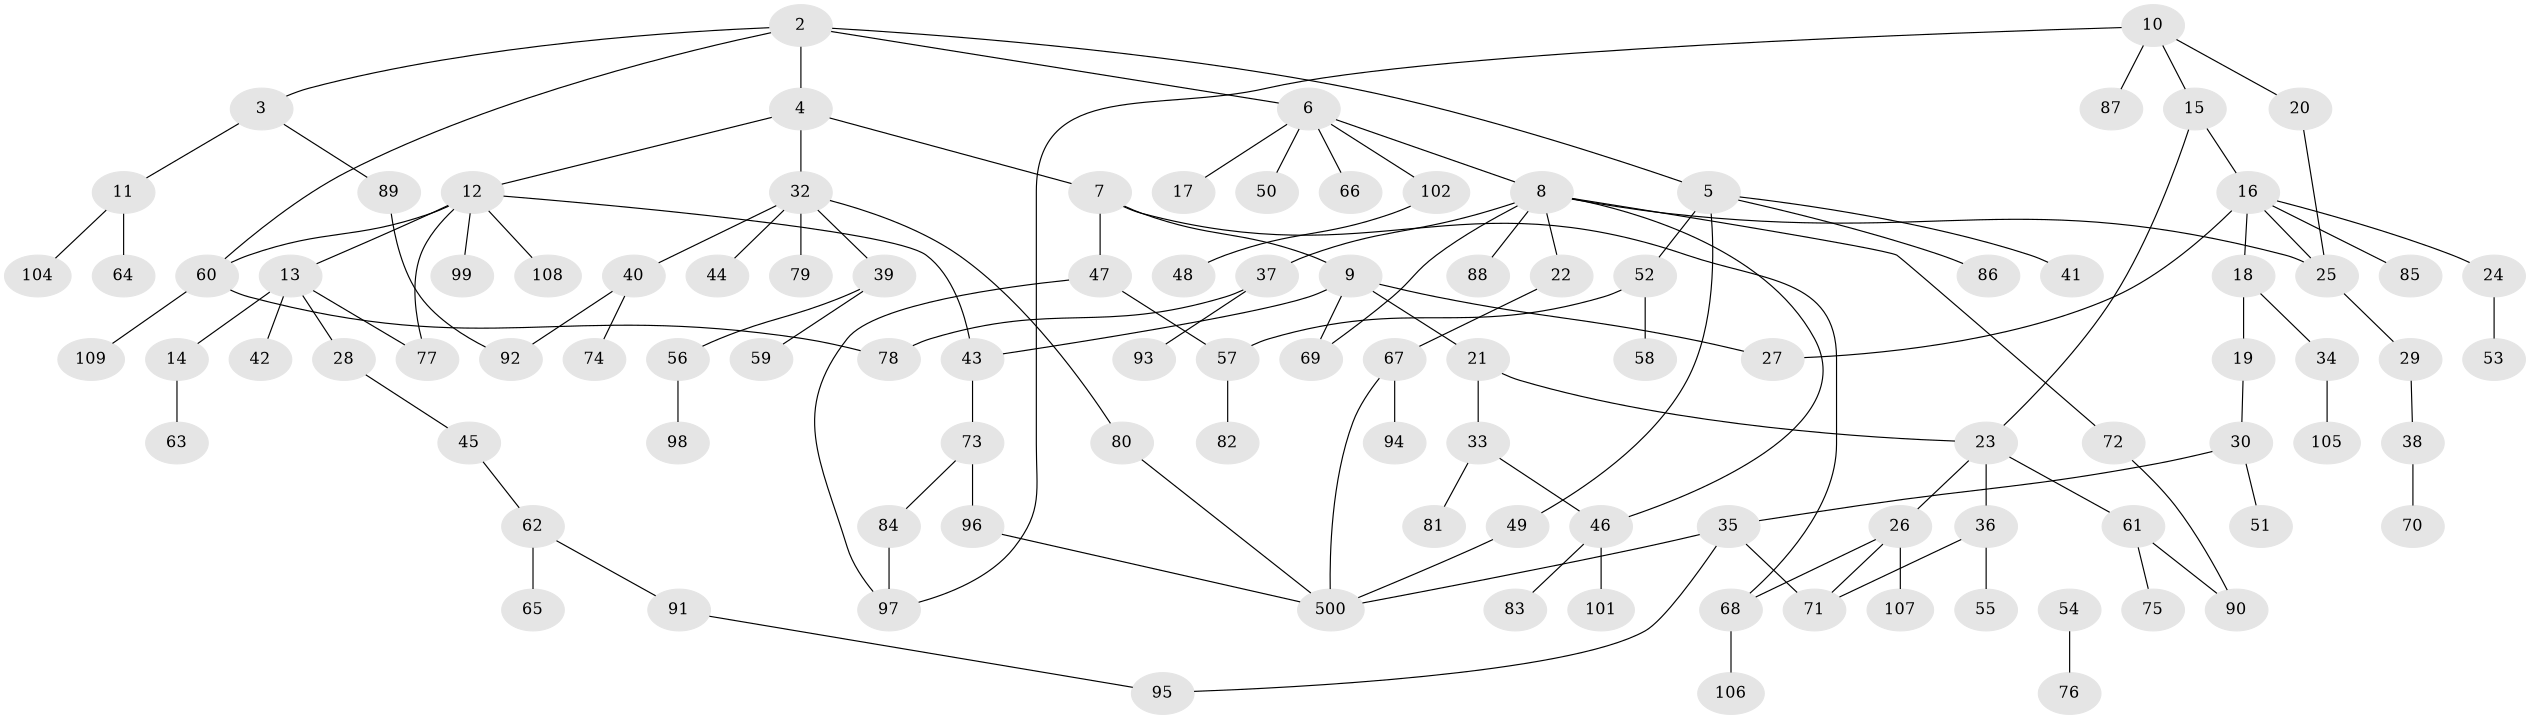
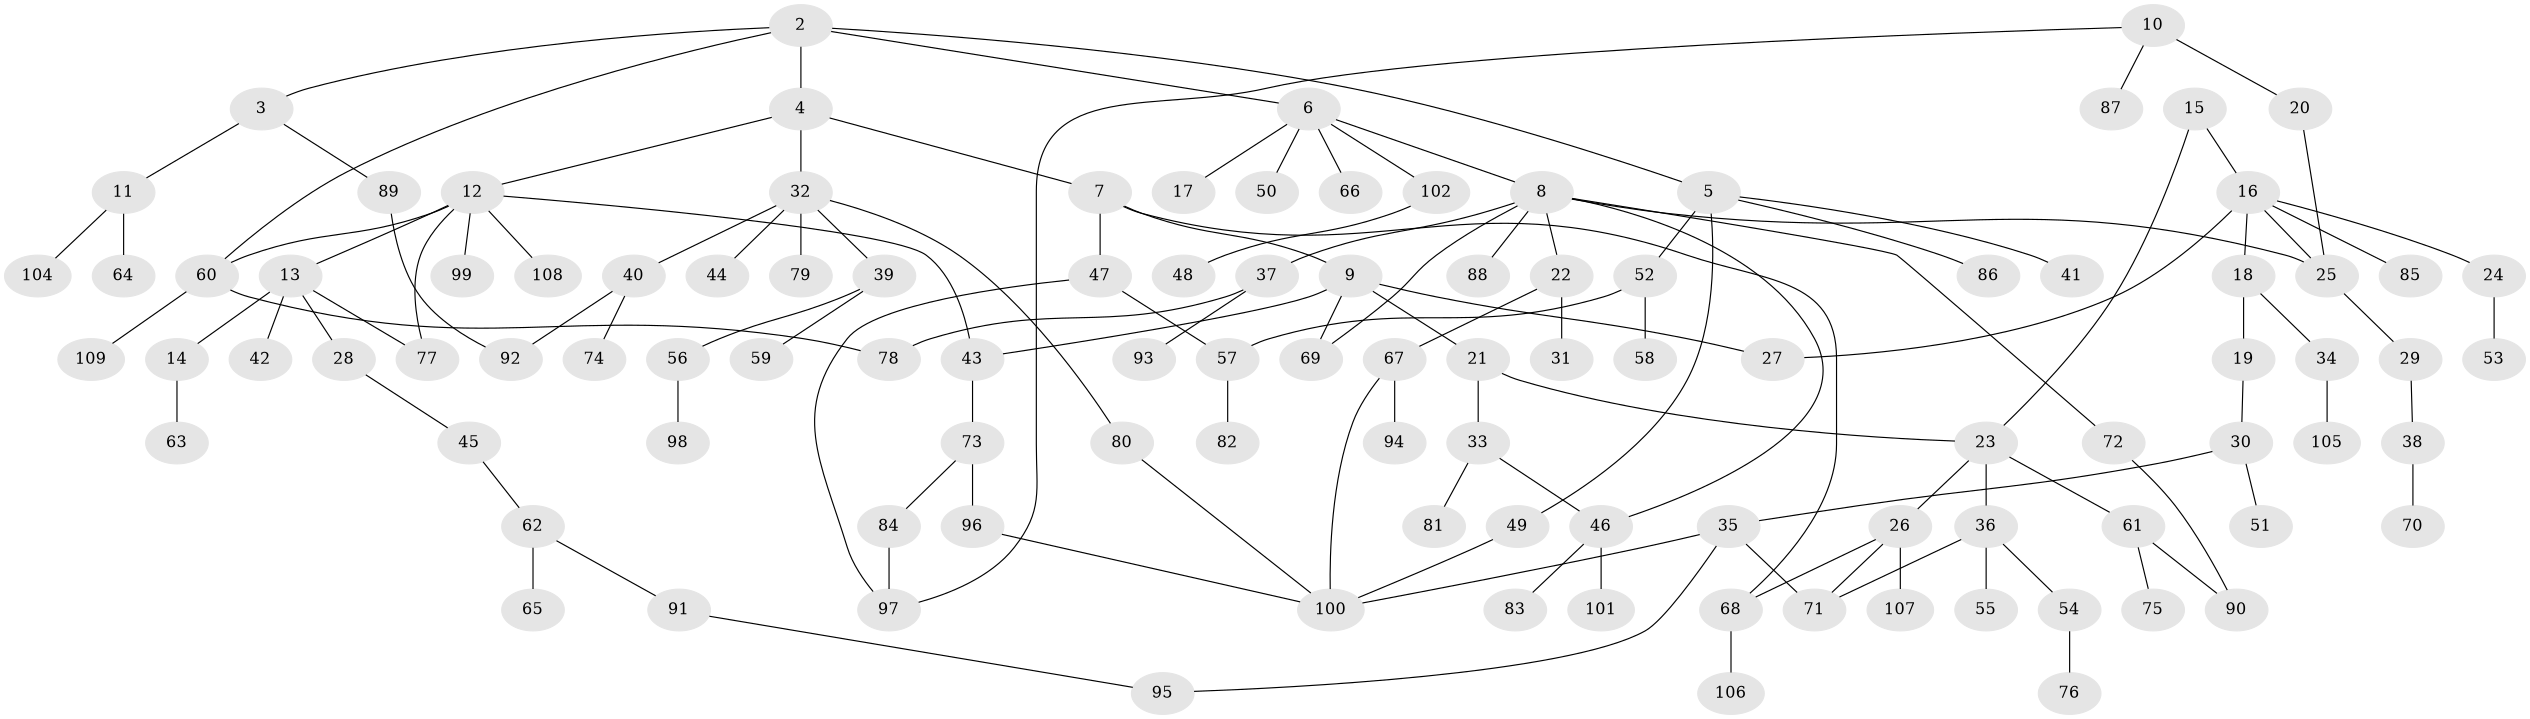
(2174, 67) -> none
none -> (1562, 360)
none -> (2028, 568)
(1331, 610) -> (1331, 610)
